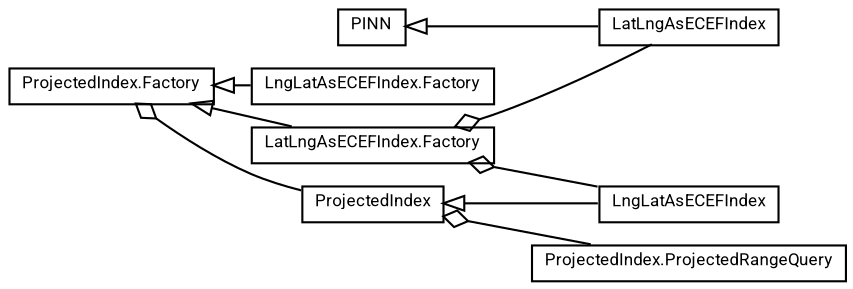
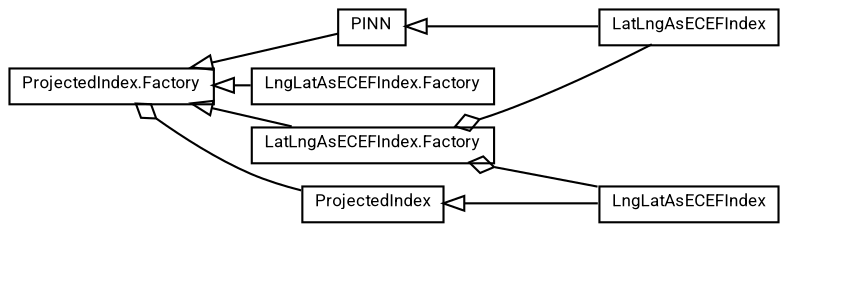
none -> (275, 48)
(688, 262) -> none
